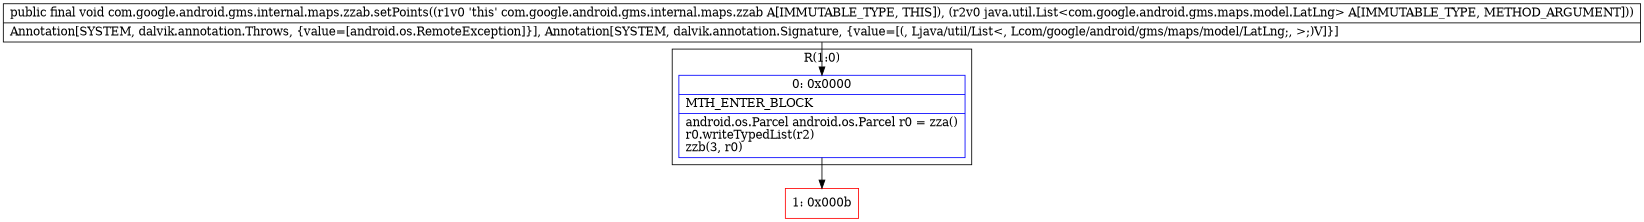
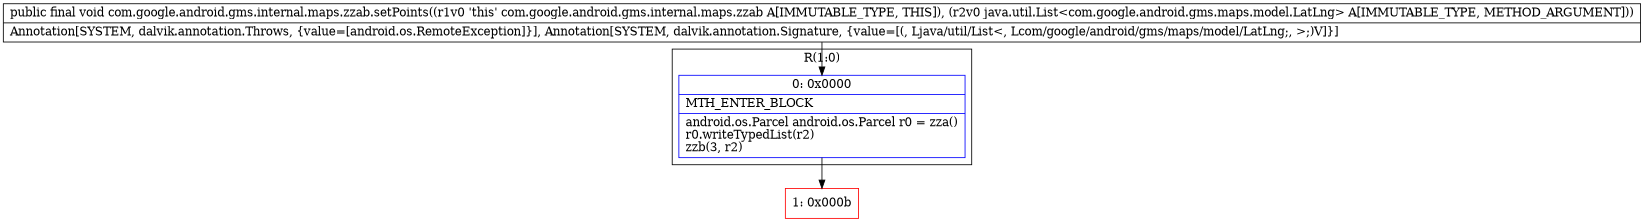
(714, 148) -> (714, 148)
